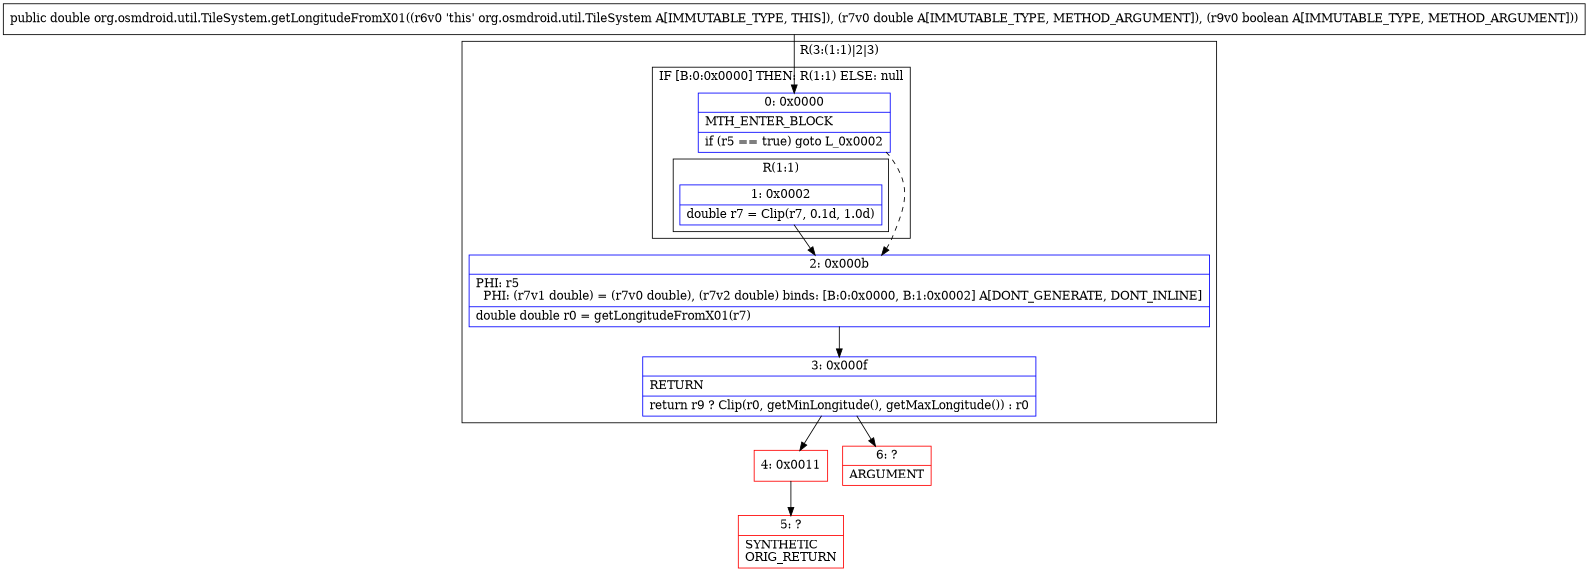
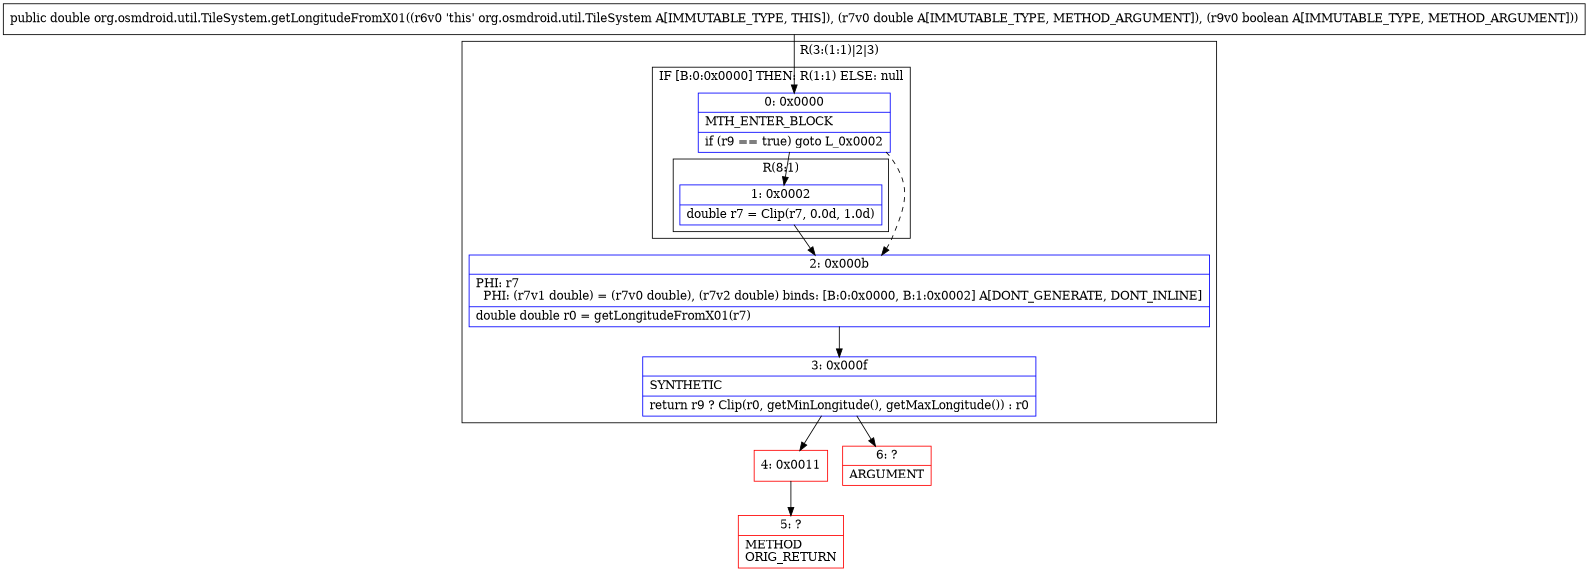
(794, 142) -> (794, 142)
none -> (787, 164)
(781, 169) -> (781, 169)
(781, 215) -> (781, 215)
(500, 284) -> (500, 284)
(677, 386) -> (686, 386)
(782, 545) -> (774, 545)
